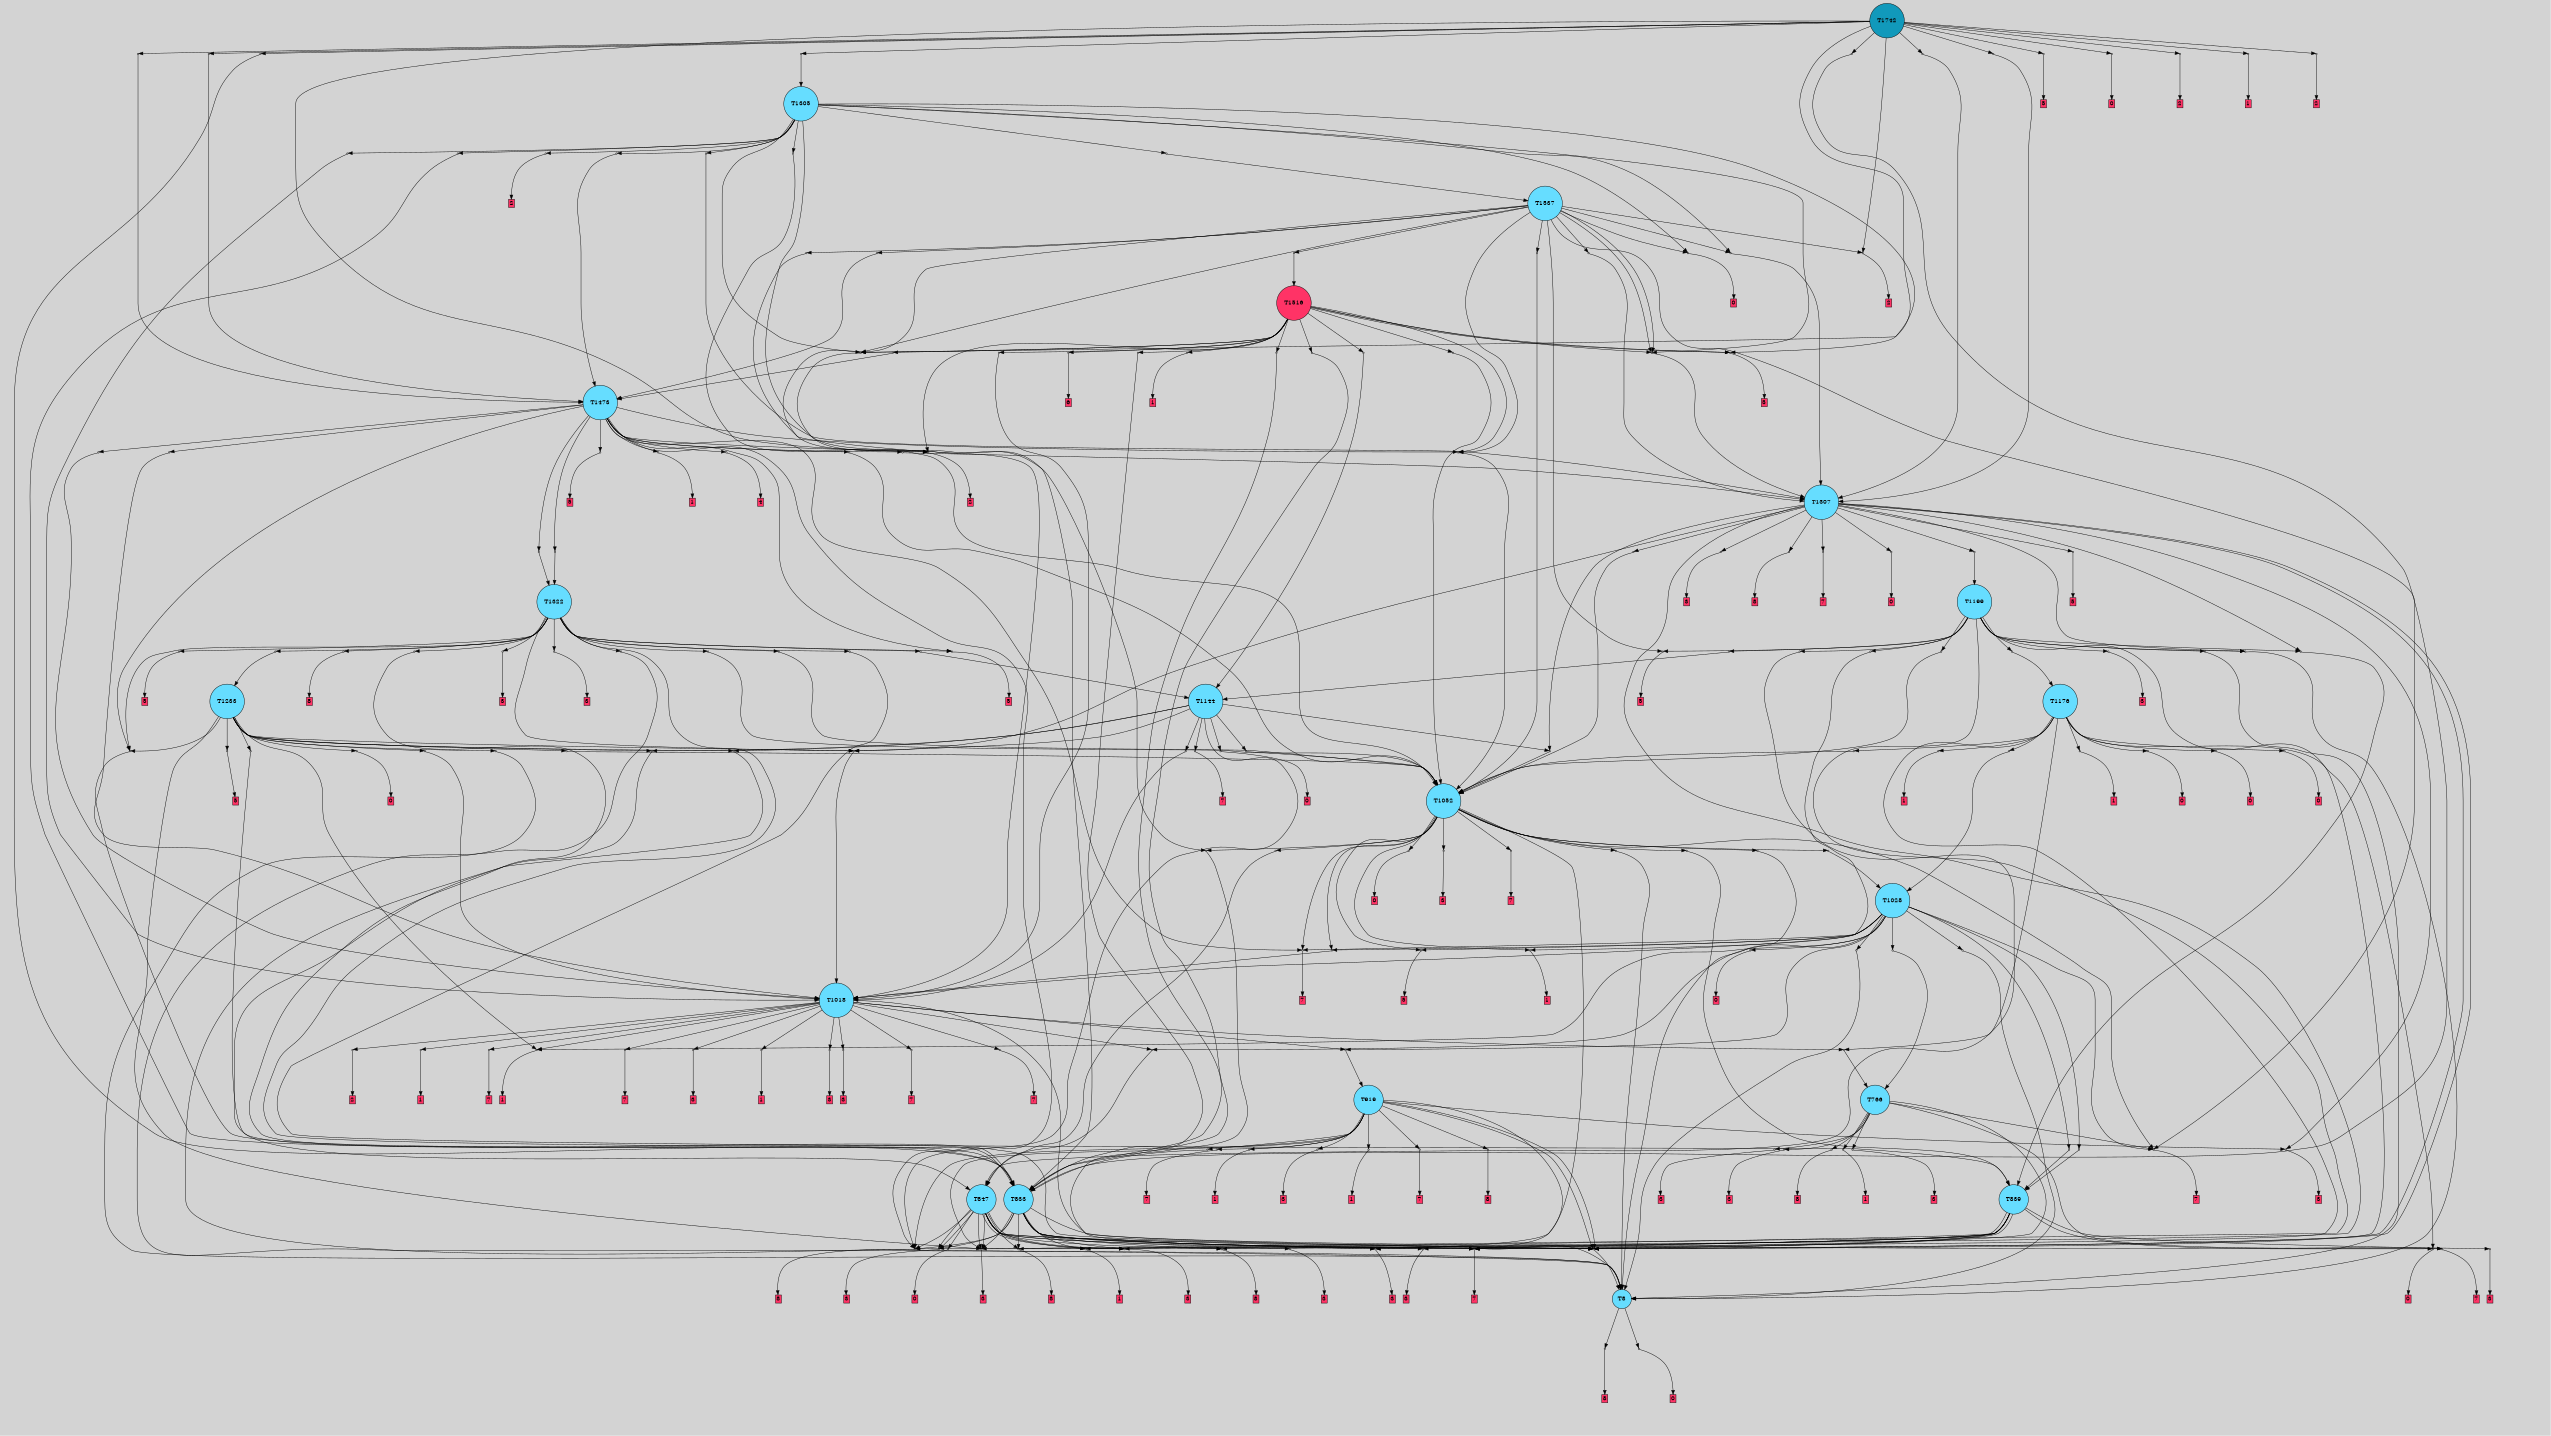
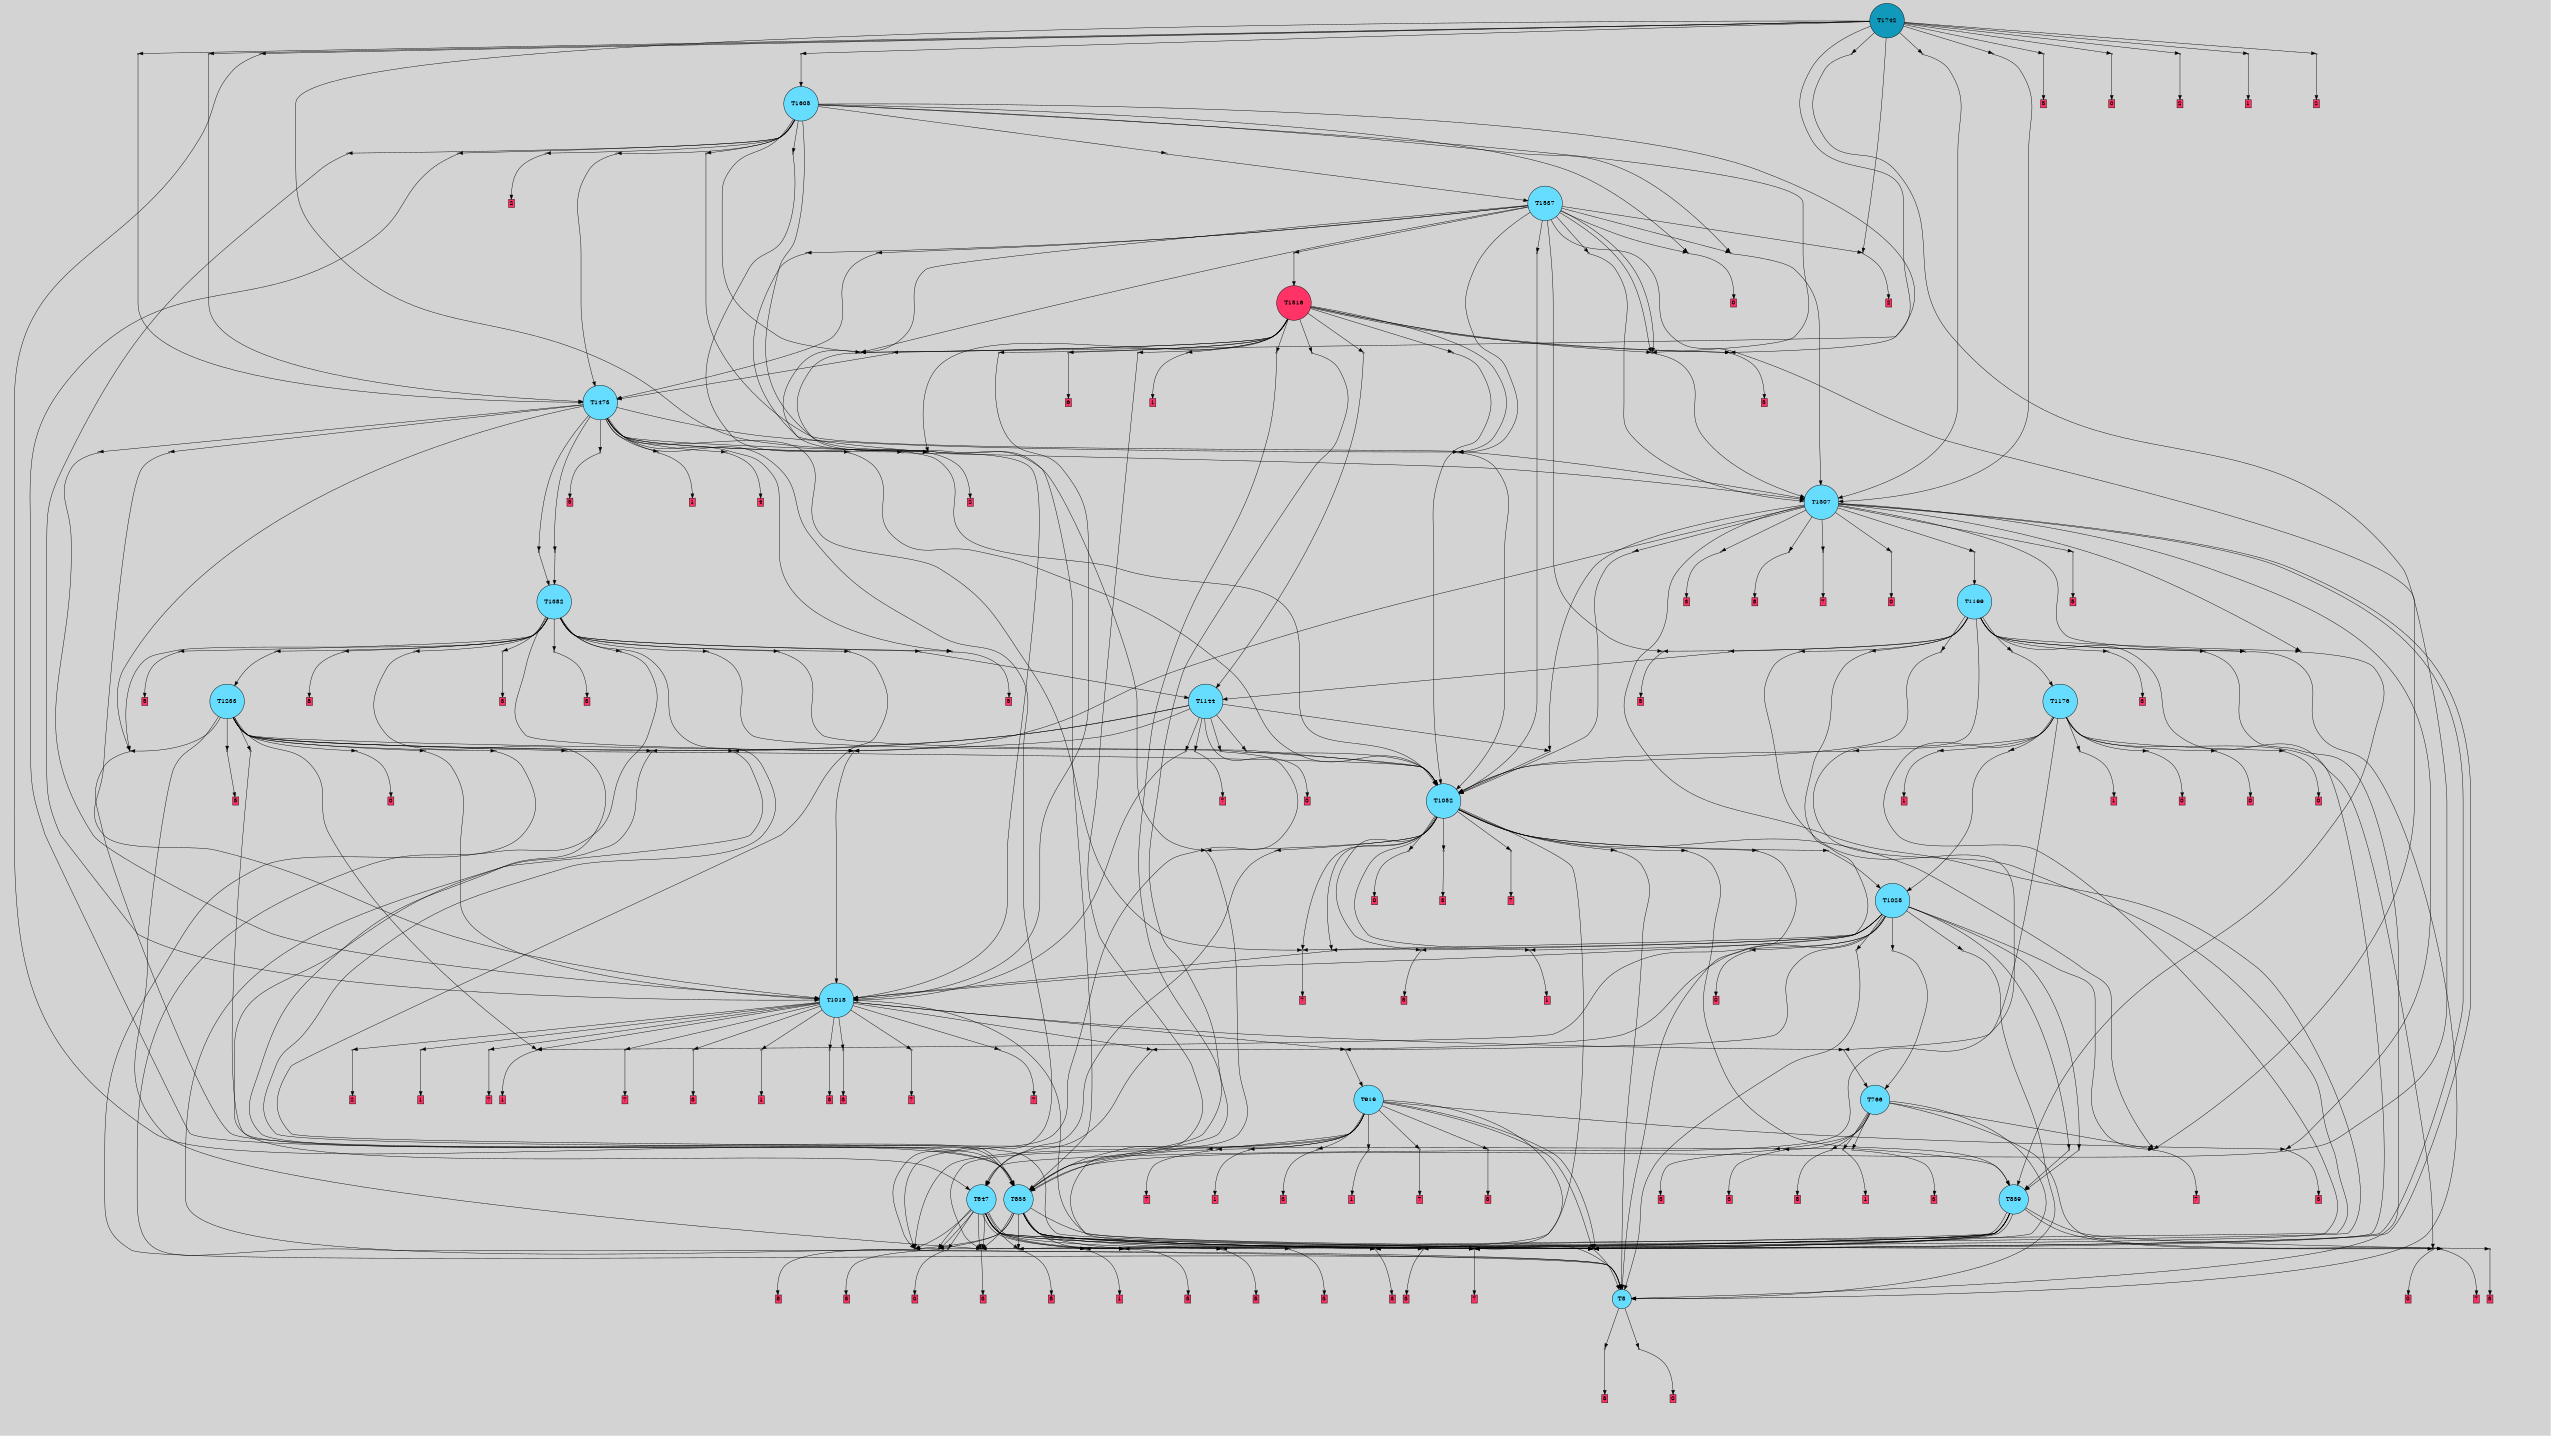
(801, 104) -> (801, 104)
(554, 602) -> (554, 602)
